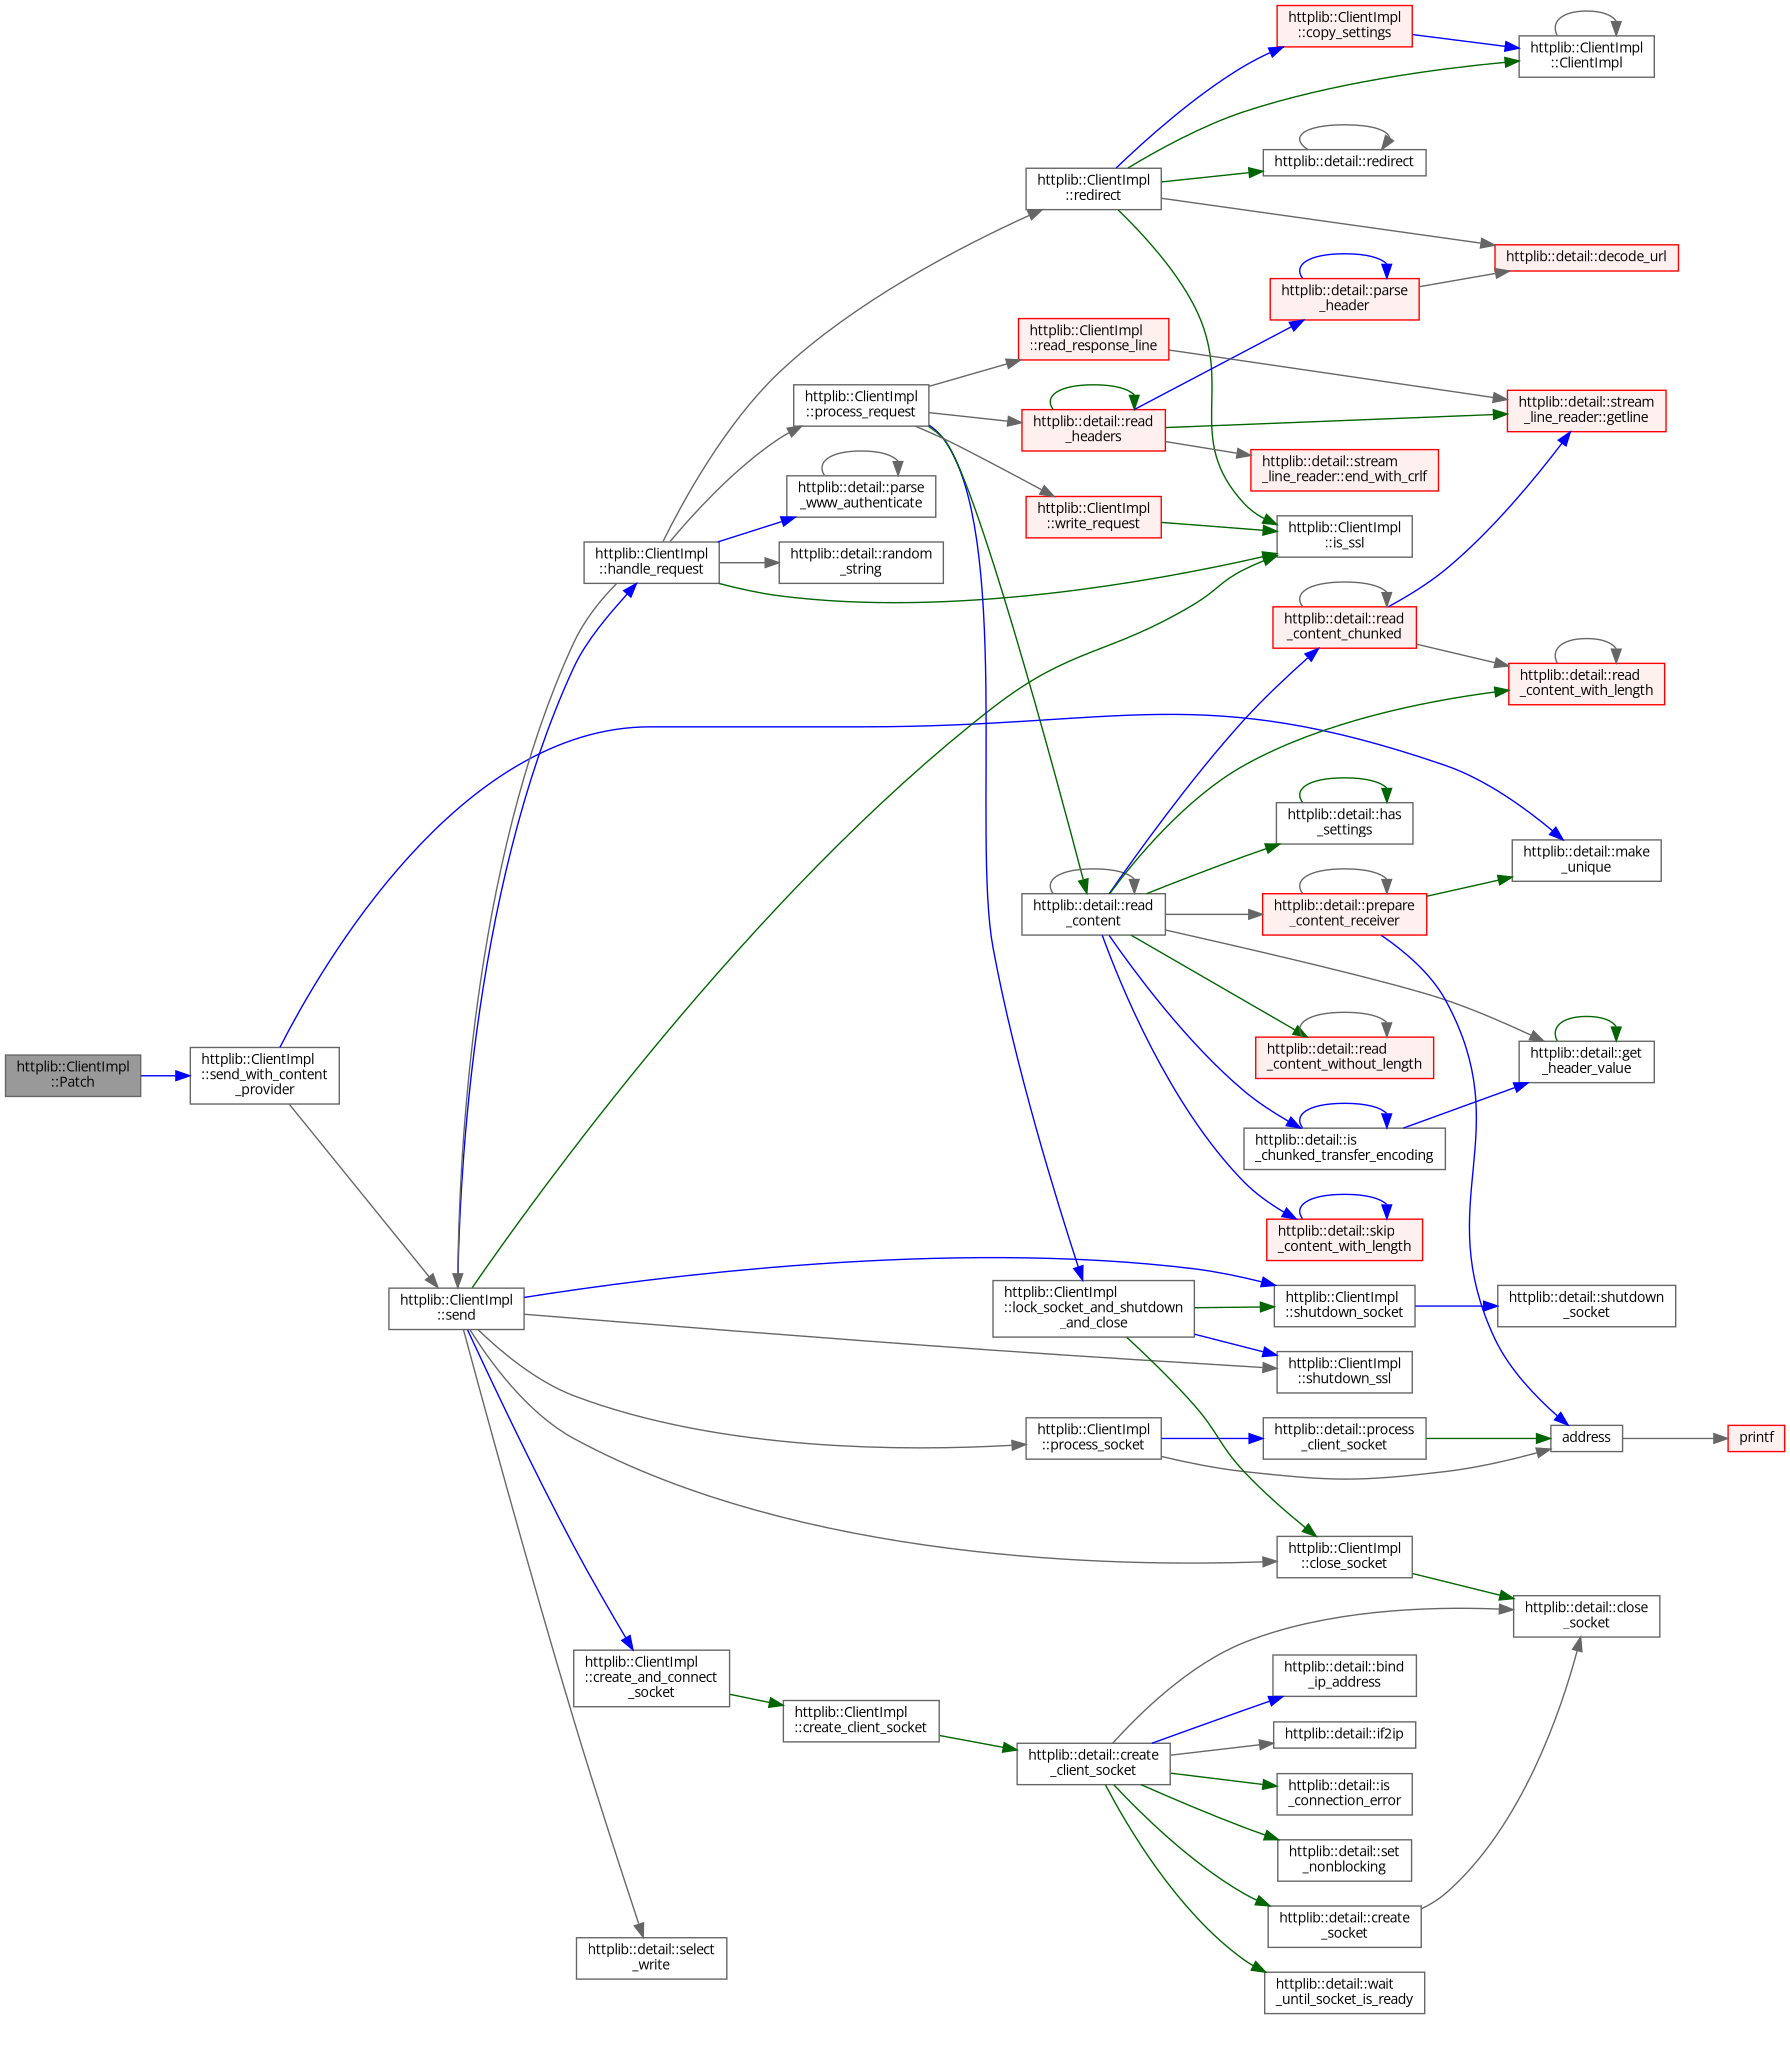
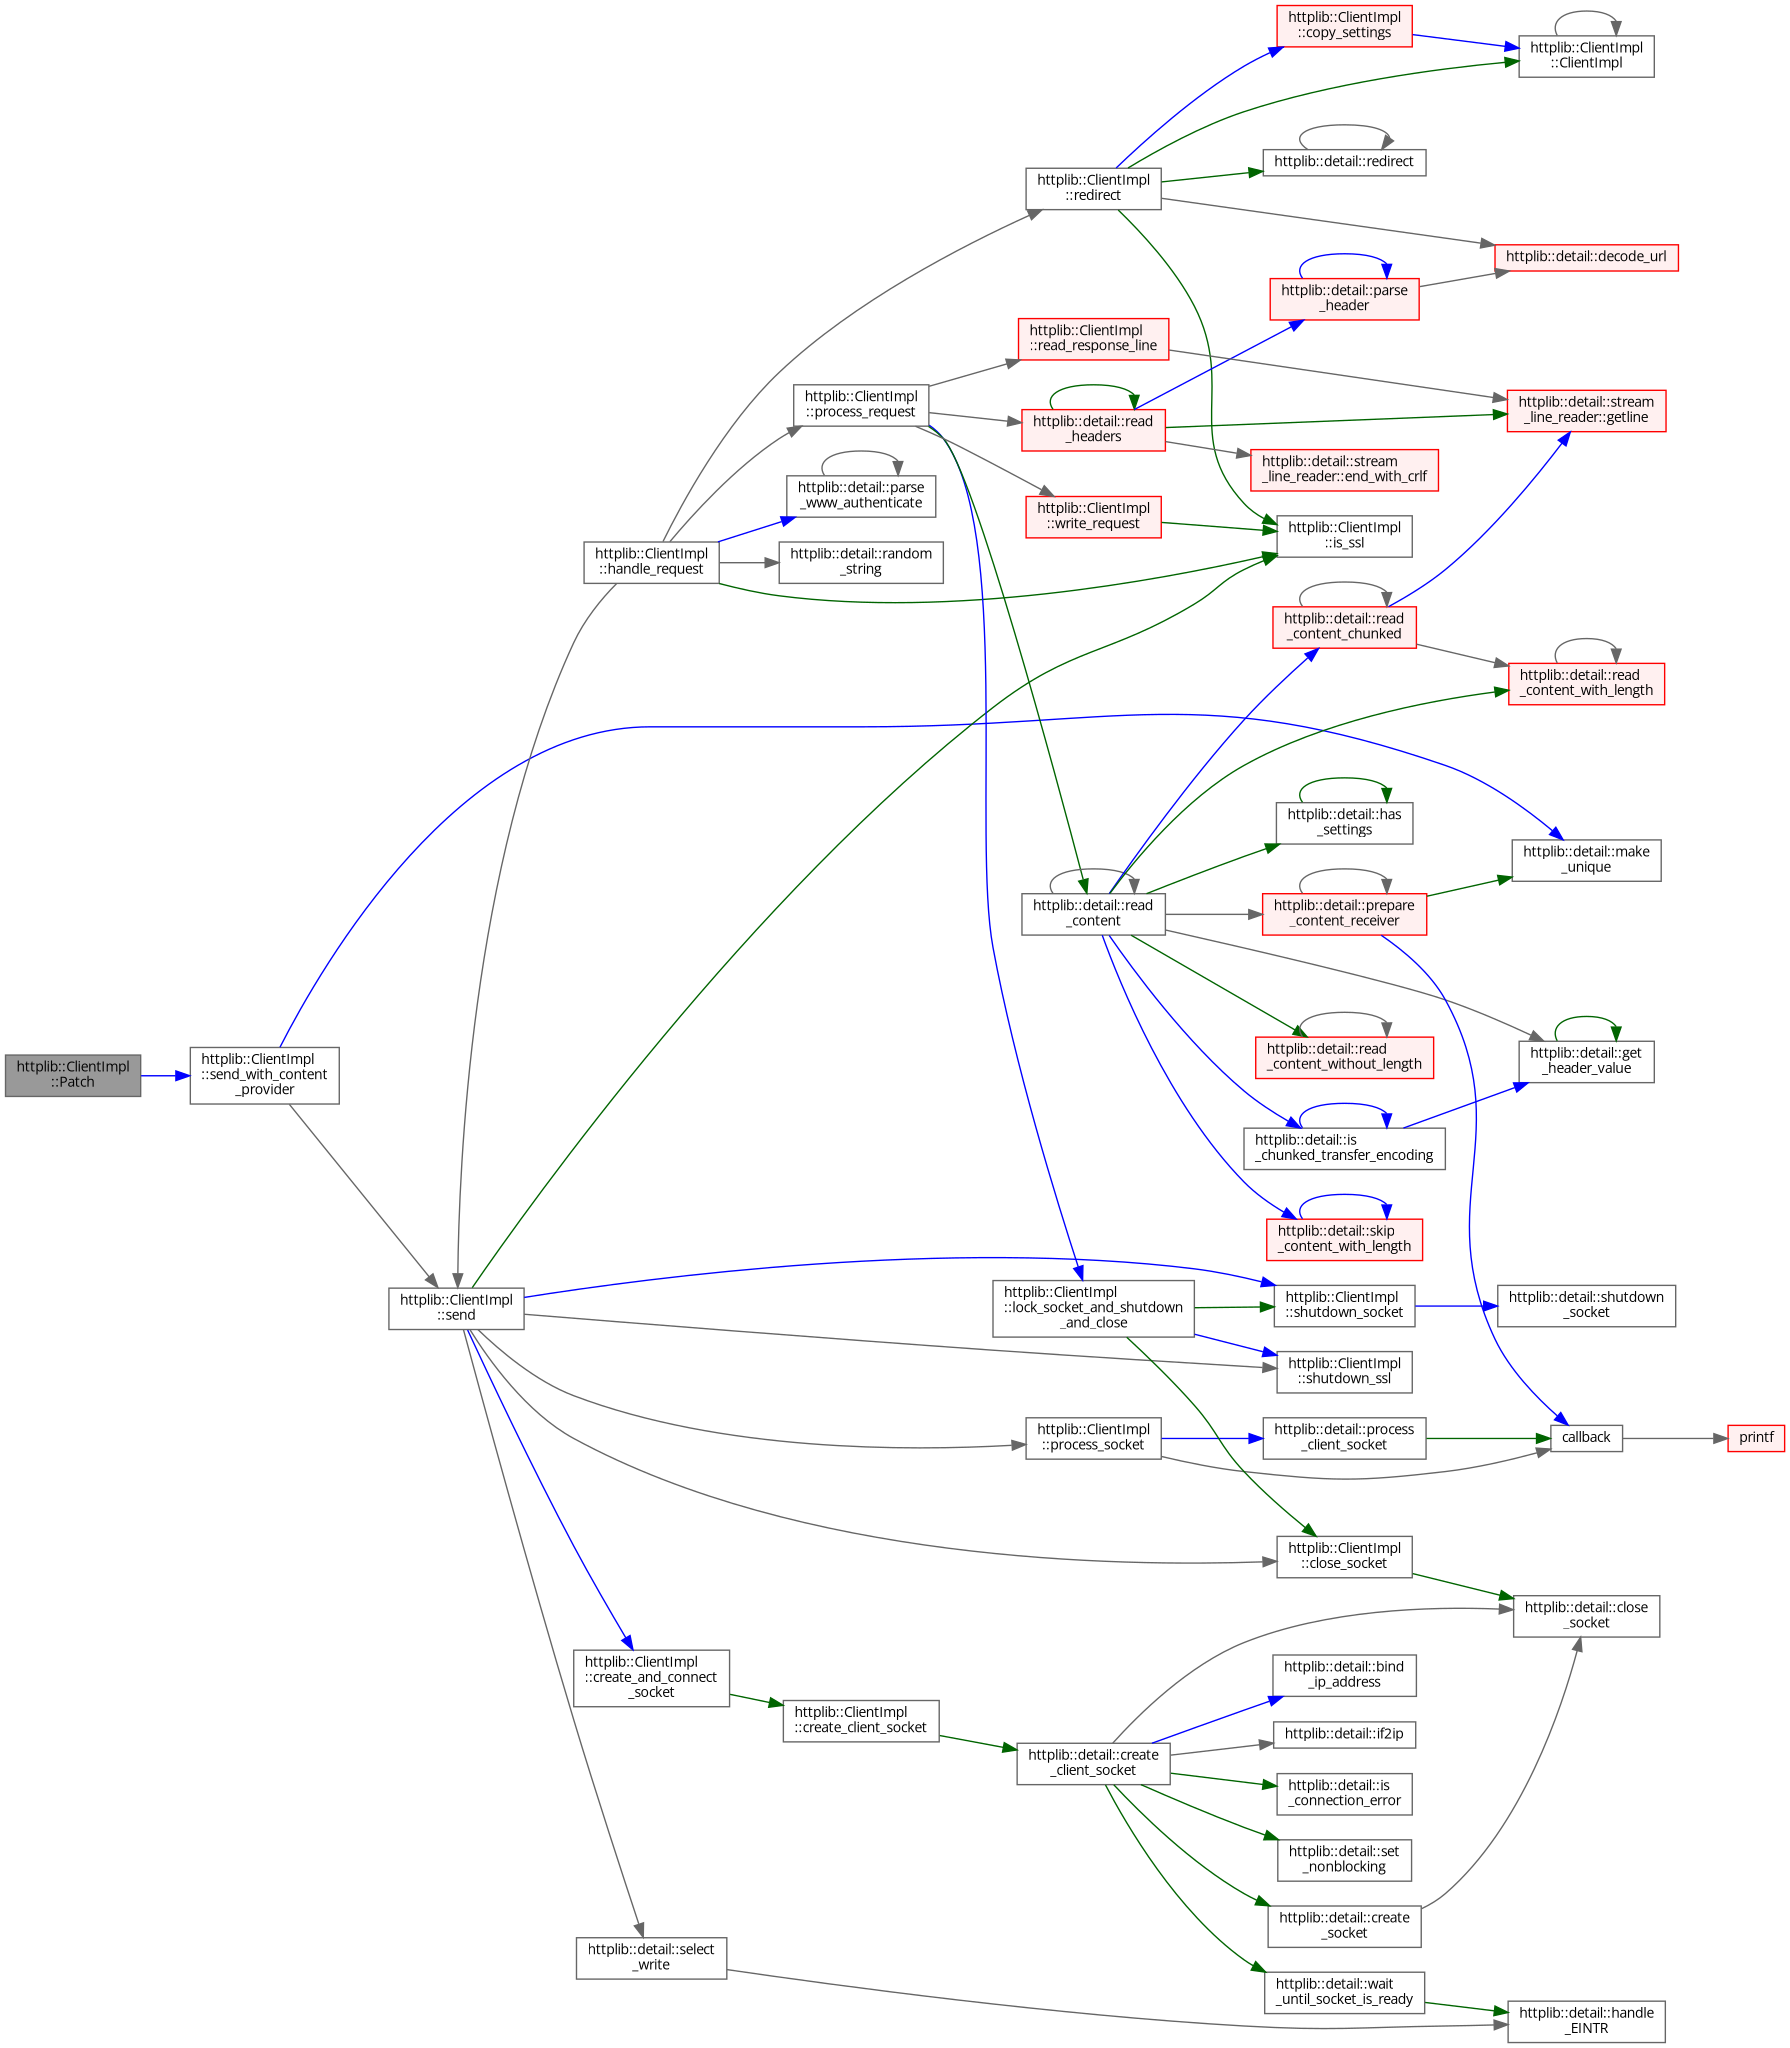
(494, 927) -> none
(1587, 1438) -> (1587, 1438)
none -> (1587, 2022)
